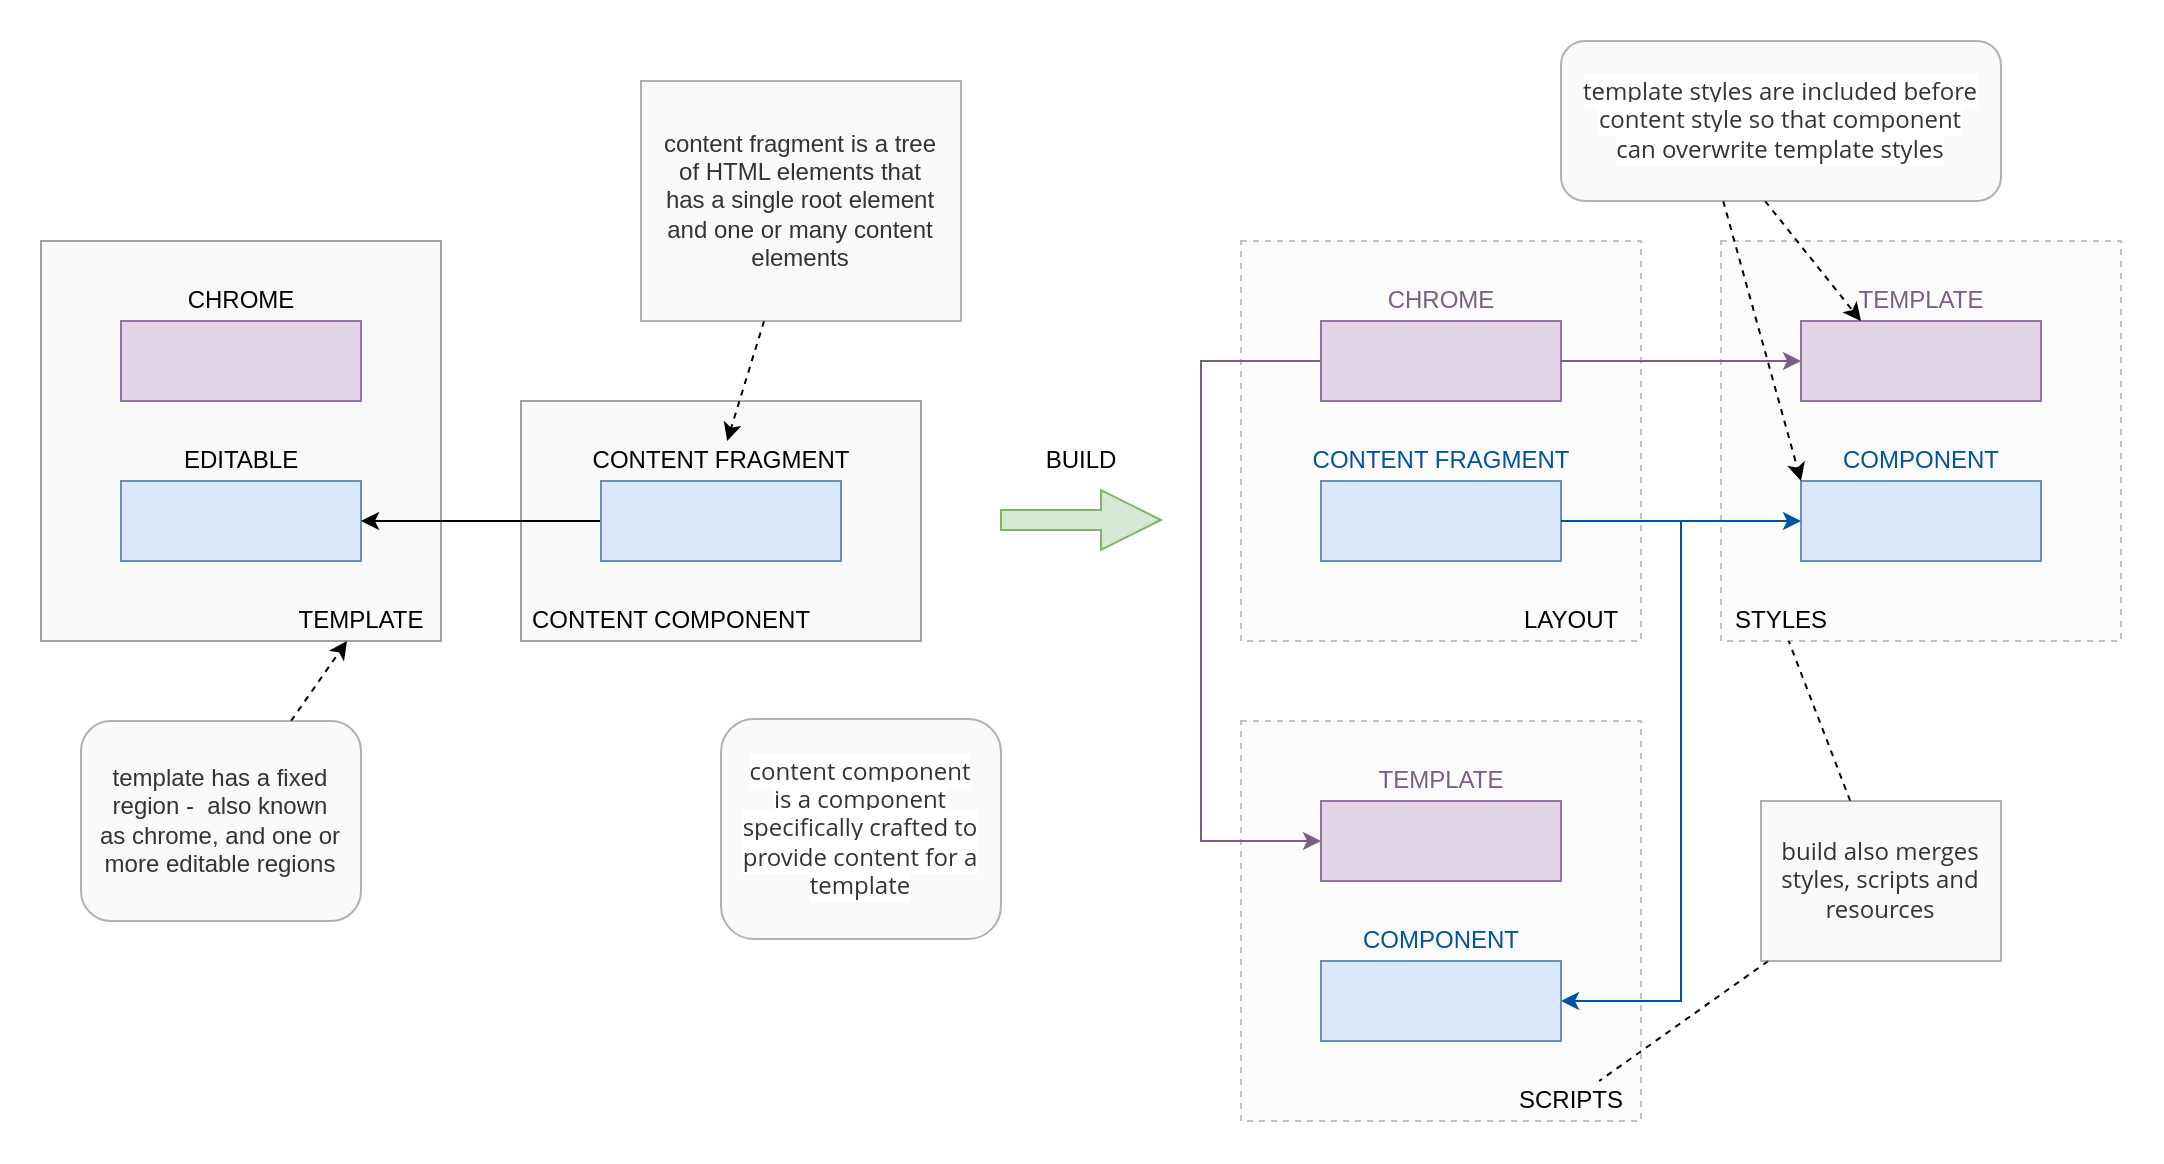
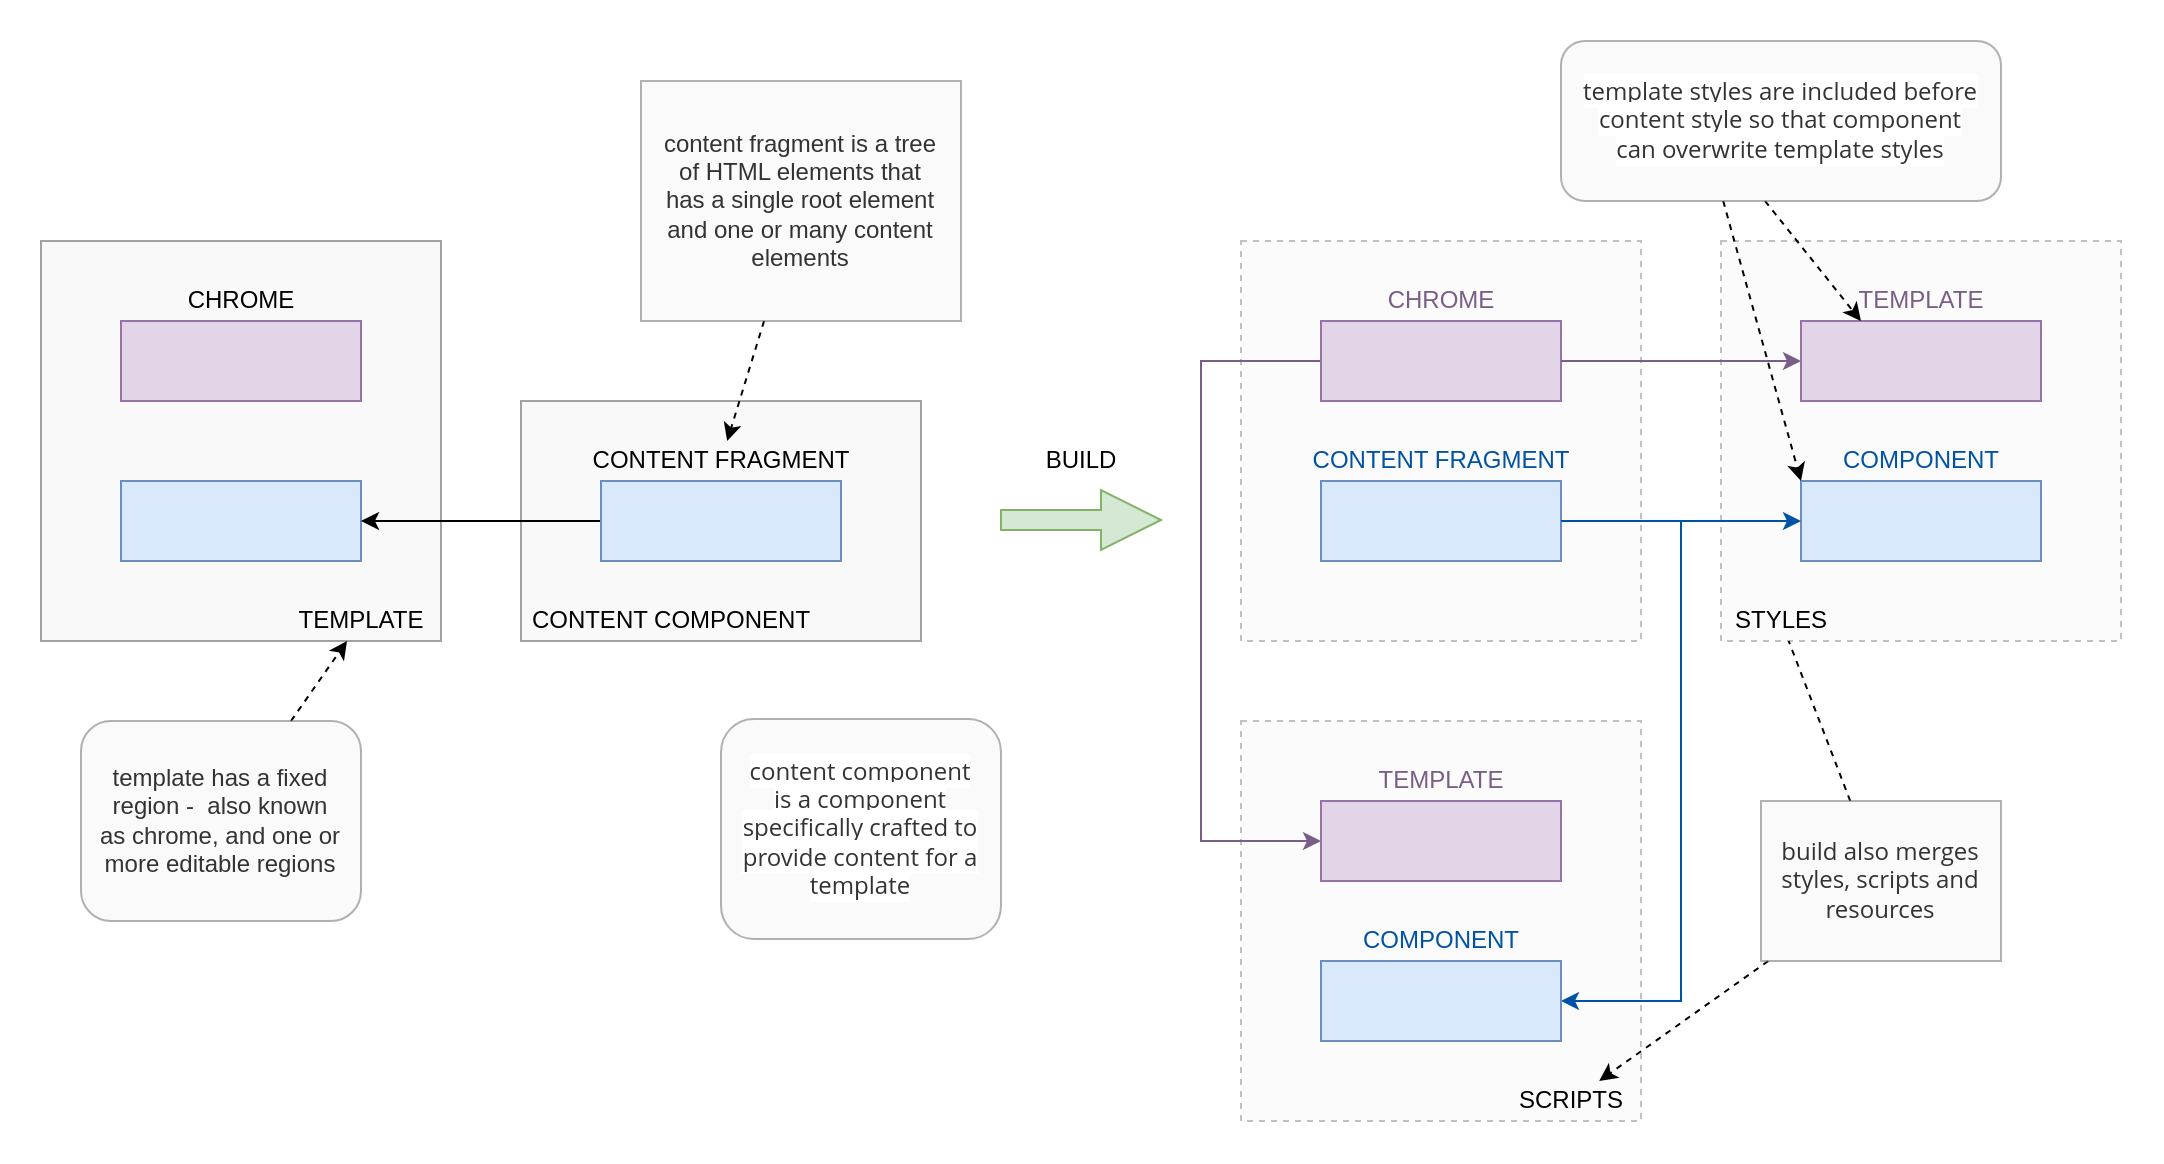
(241, 461) -> none
(1571, 621) -> none
(1607, 1076) -> (1611, 1072)
